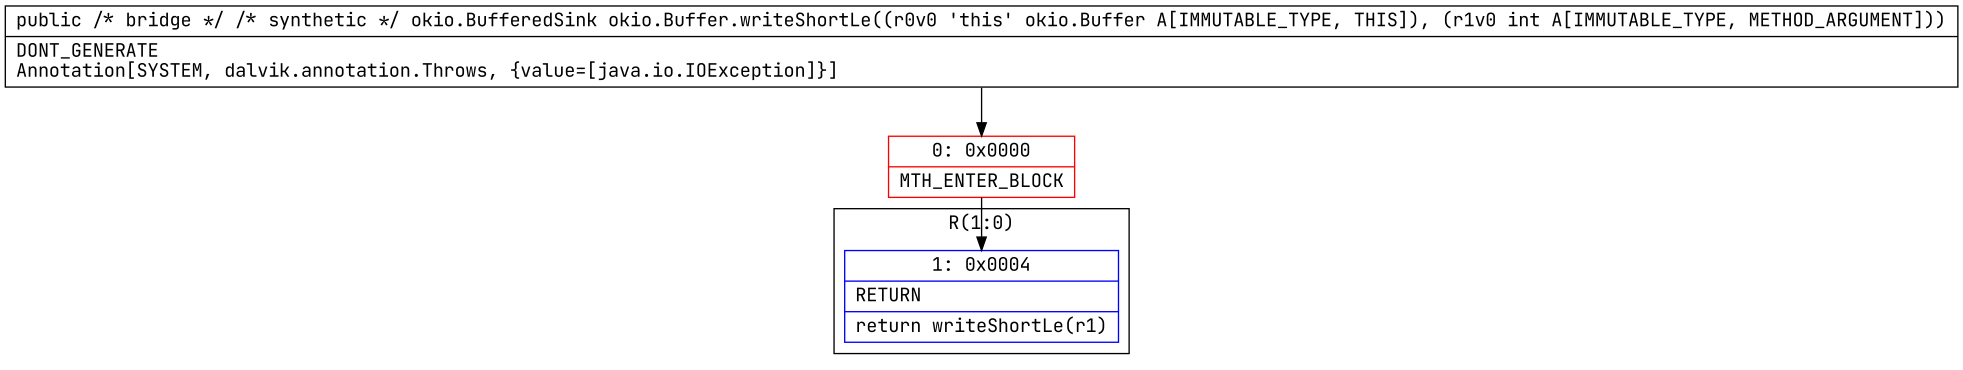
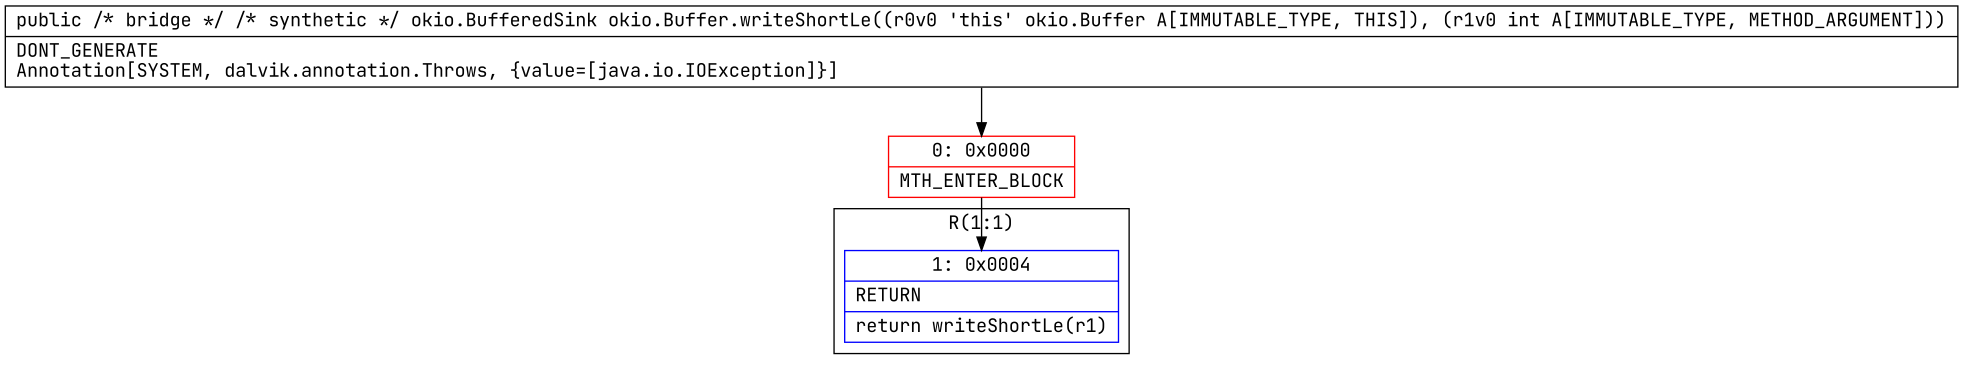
(982, 224) -> (982, 224)
